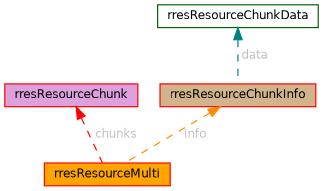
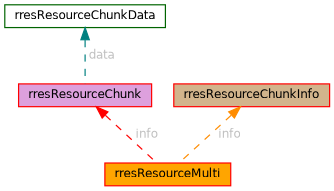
(238, 62) -> (85, 62)
(114, 135) -> (145, 135)
